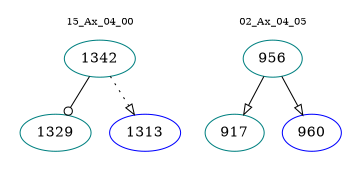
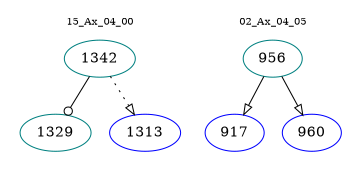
(235, 133) -> (235, 133)
